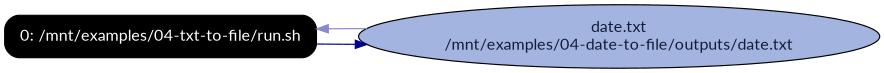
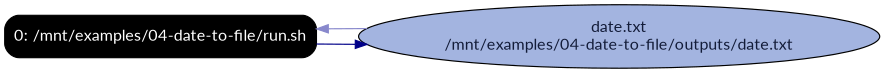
(161, 36) -> (161, 36)
